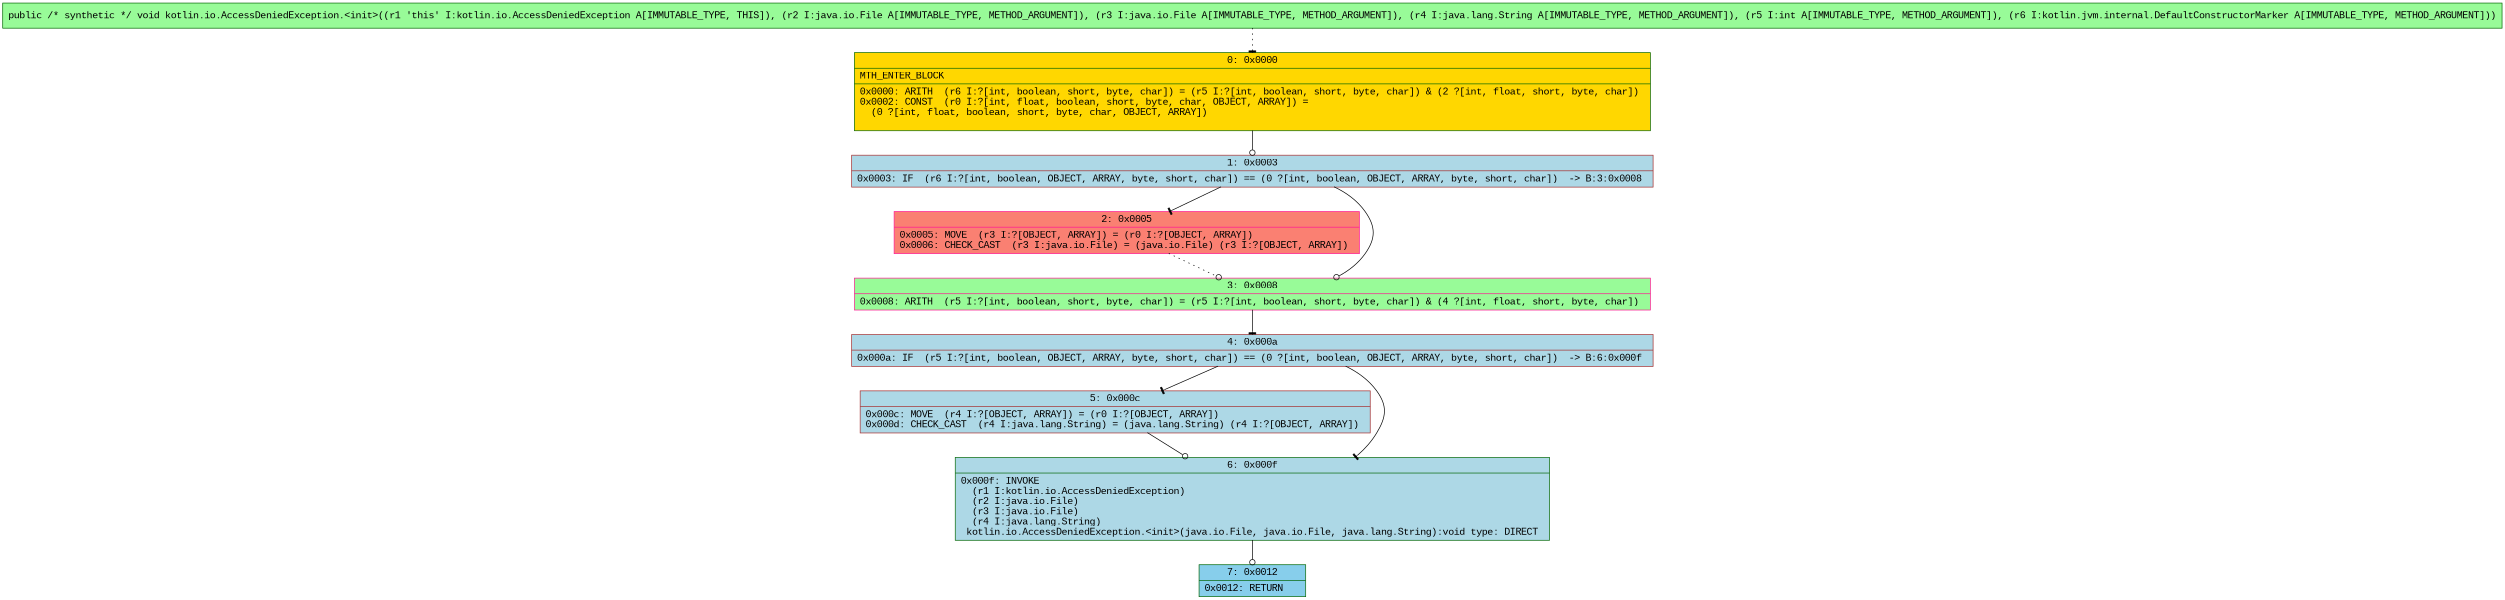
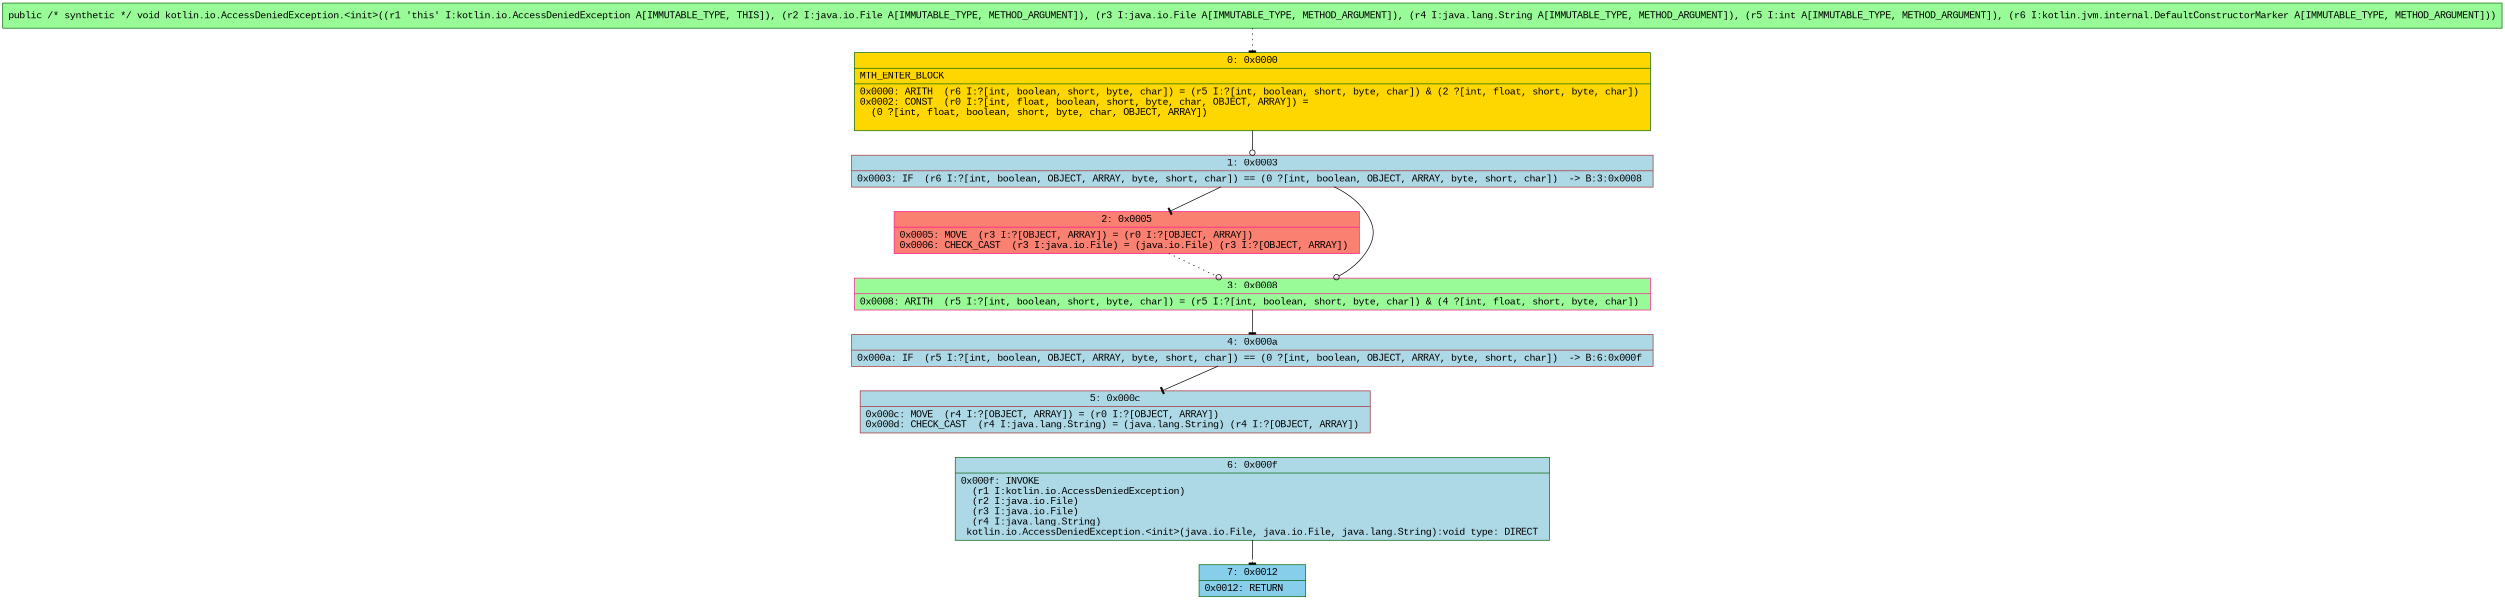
(1384, 407) -> none
(1165, 444) -> none
(1252, 550) -> (1252, 550)
